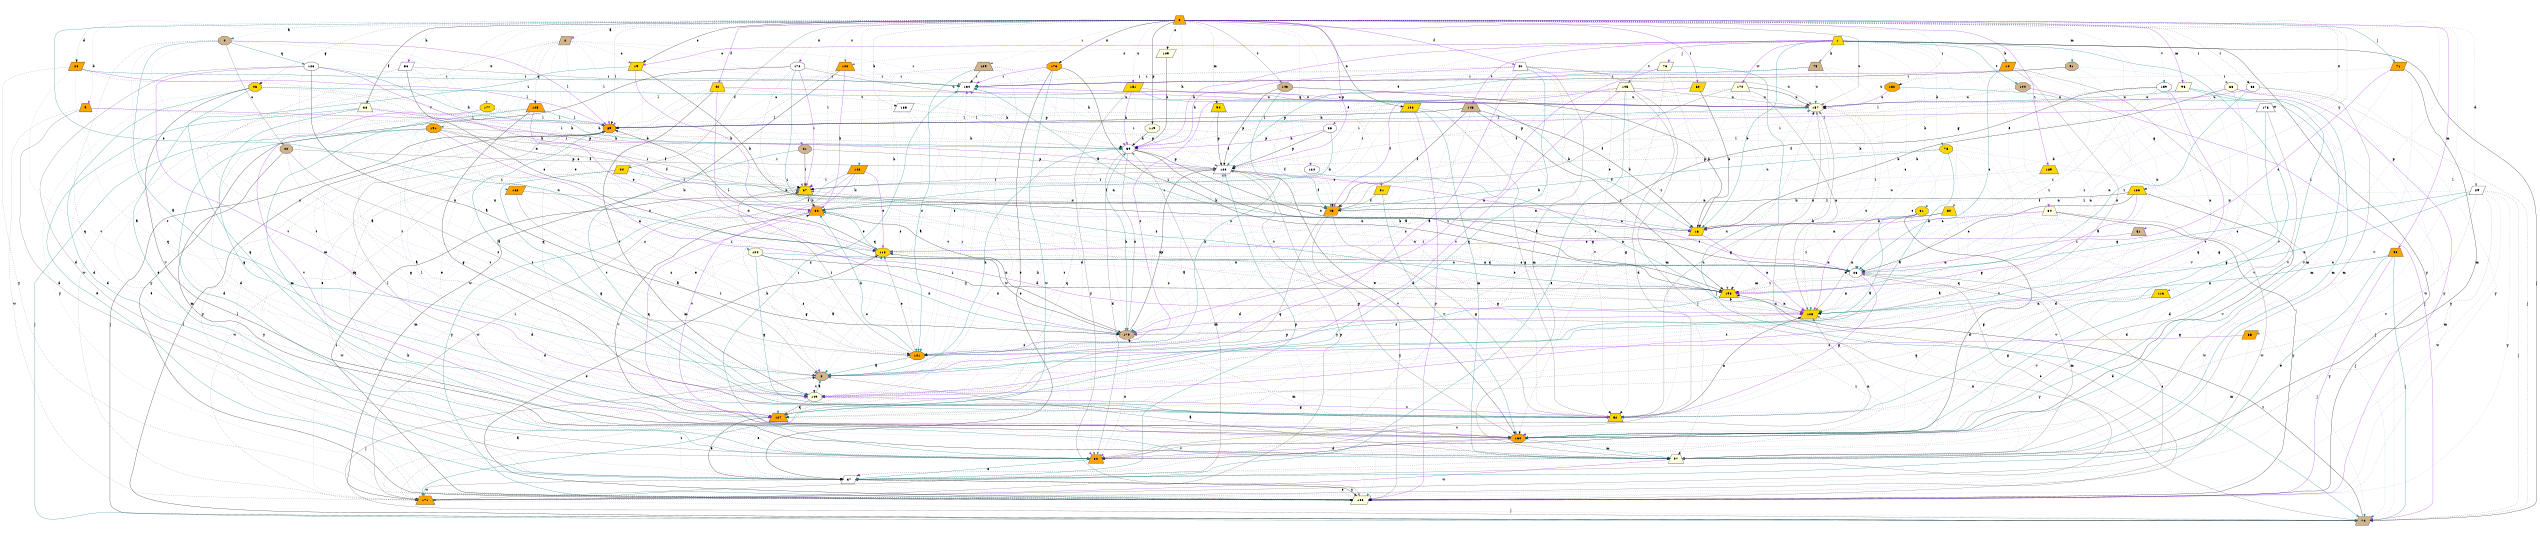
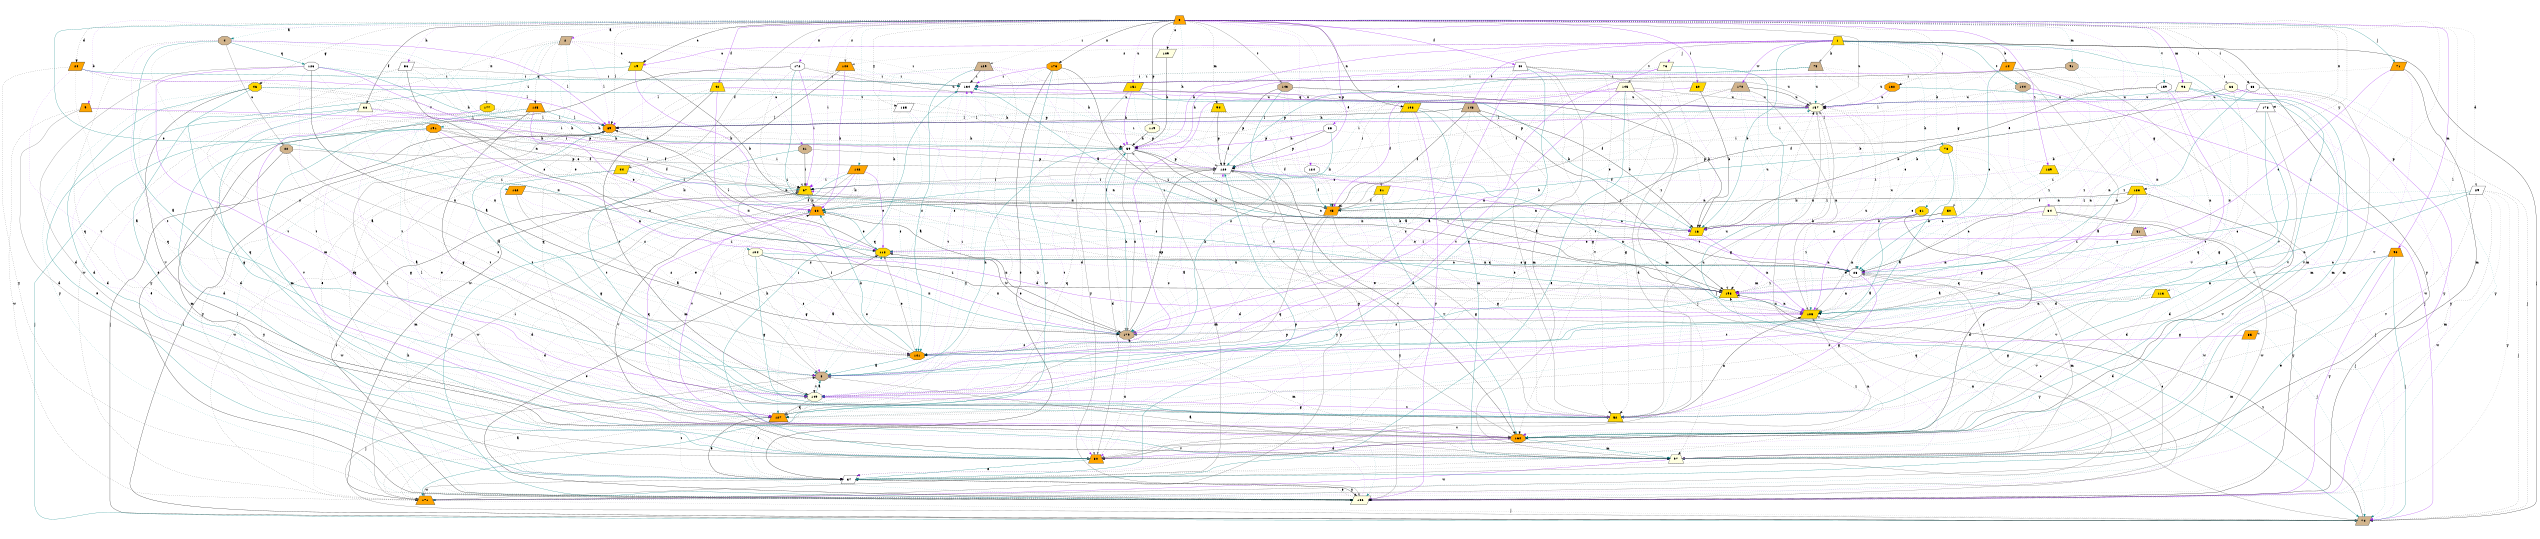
(874, 66) -> (874, 66)
(1740, 87) -> (1740, 87)
